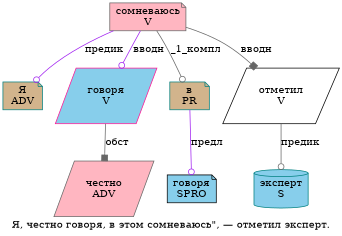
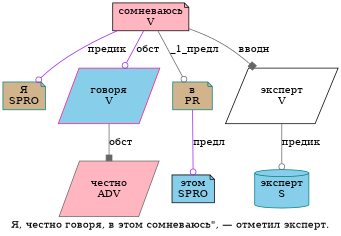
(148, 17) -> (151, 17)
(149, 49) -> (148, 49)
(196, 49) -> (195, 49)
(23, 96) -> (24, 96)
(281, 96) -> (282, 96)
(192, 189) -> (193, 189)
